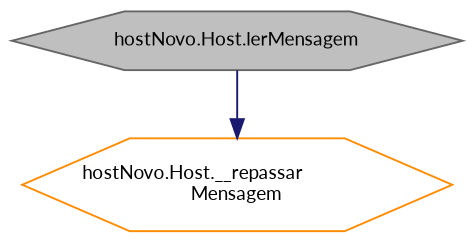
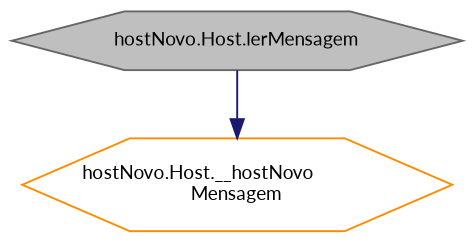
(237, 185) -> (237, 185)
